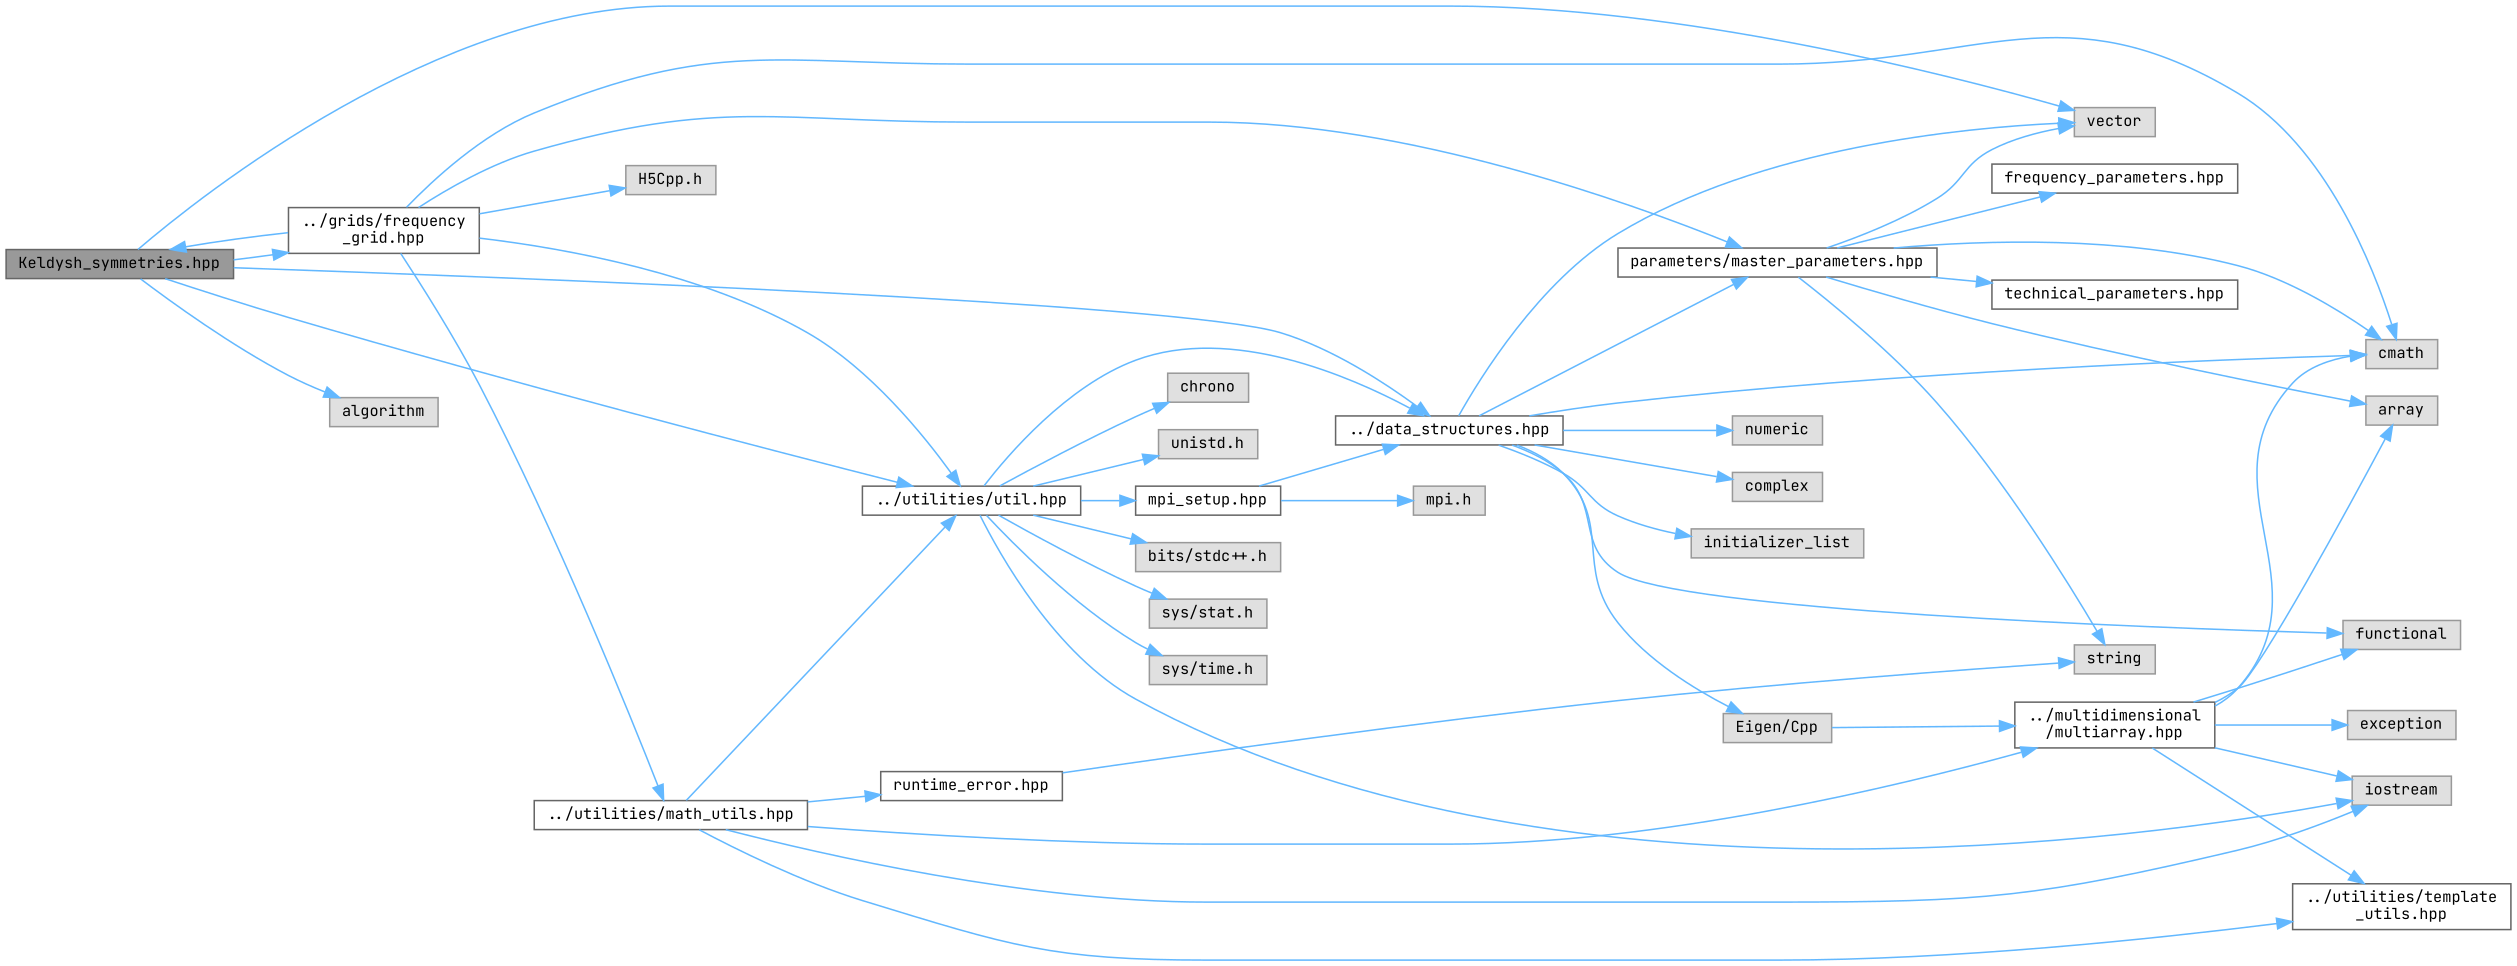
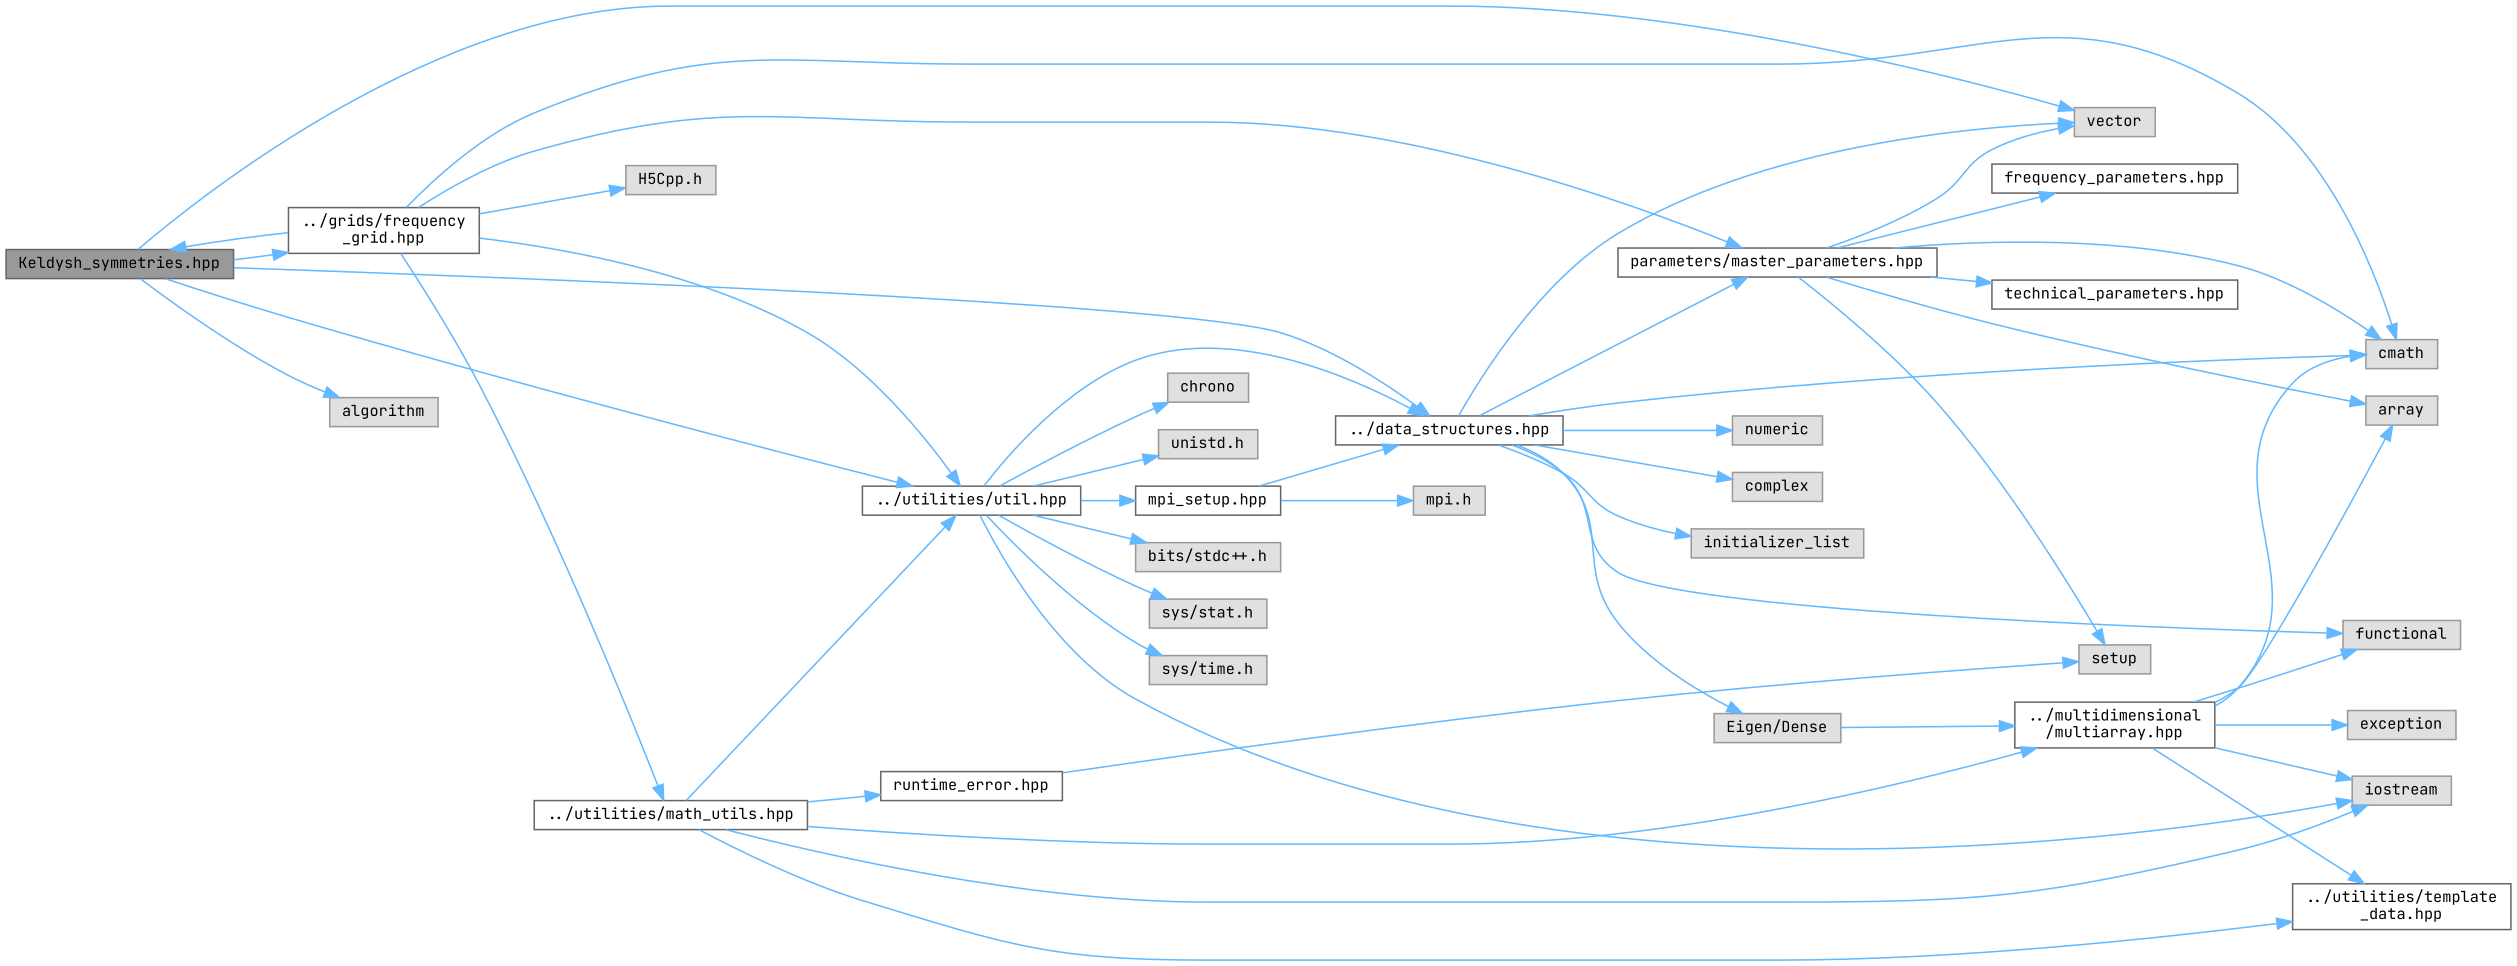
(2115, 659) -> (2115, 659)
(1777, 728) -> (1777, 728)
(2402, 907) -> (2402, 907)
